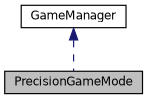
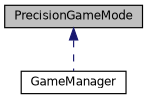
(74, 56) -> (74, 56)
